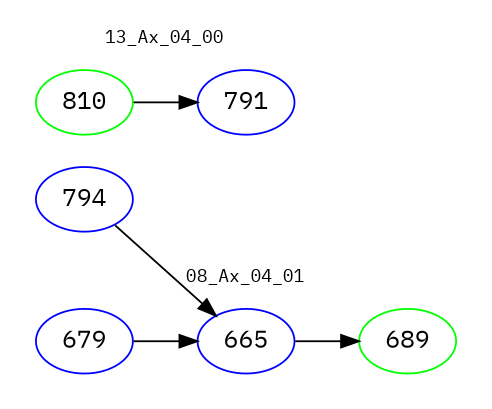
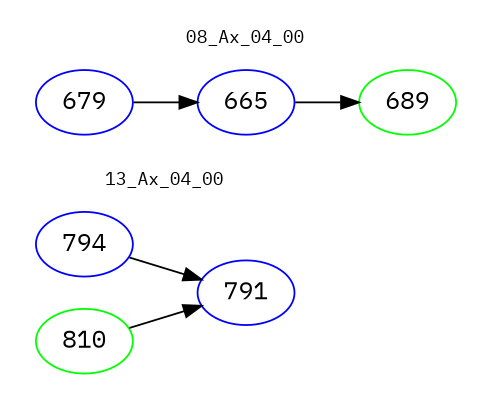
(168, 272) -> (157, 266)
(246, 277) -> (246, 39)
